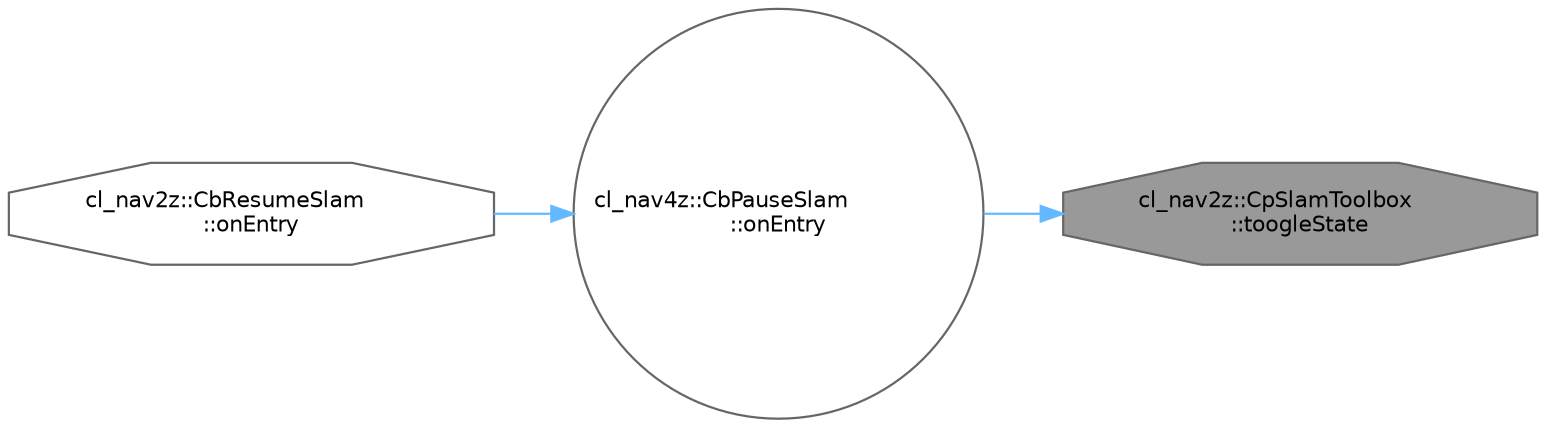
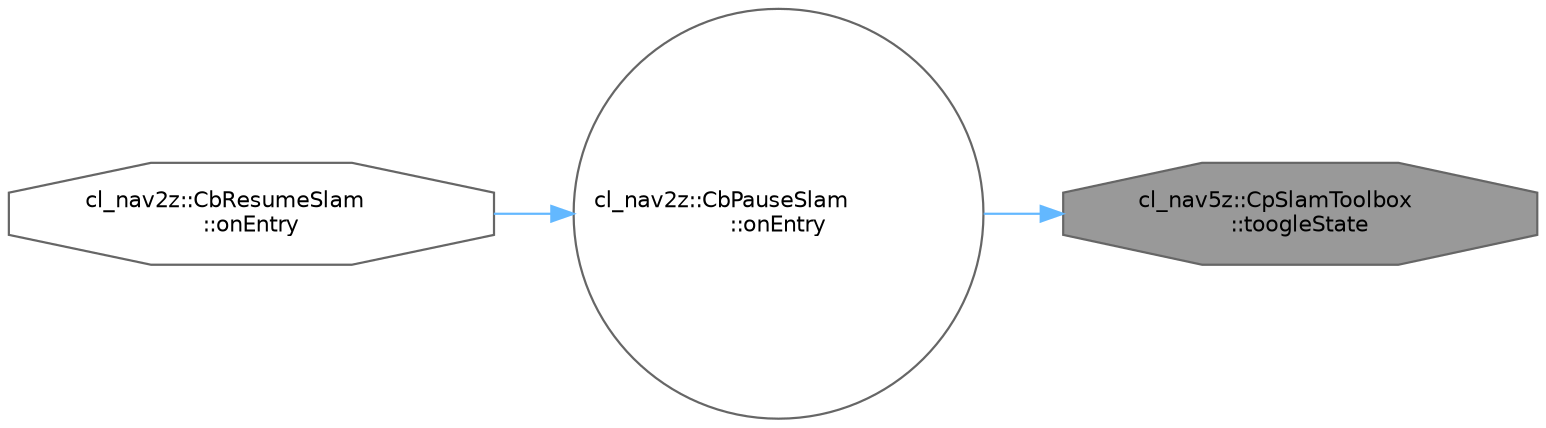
(779, 214) -> (779, 214)
(1300, 214) -> (1300, 214)
